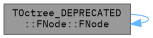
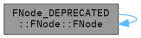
(67, 19) -> (61, 19)
